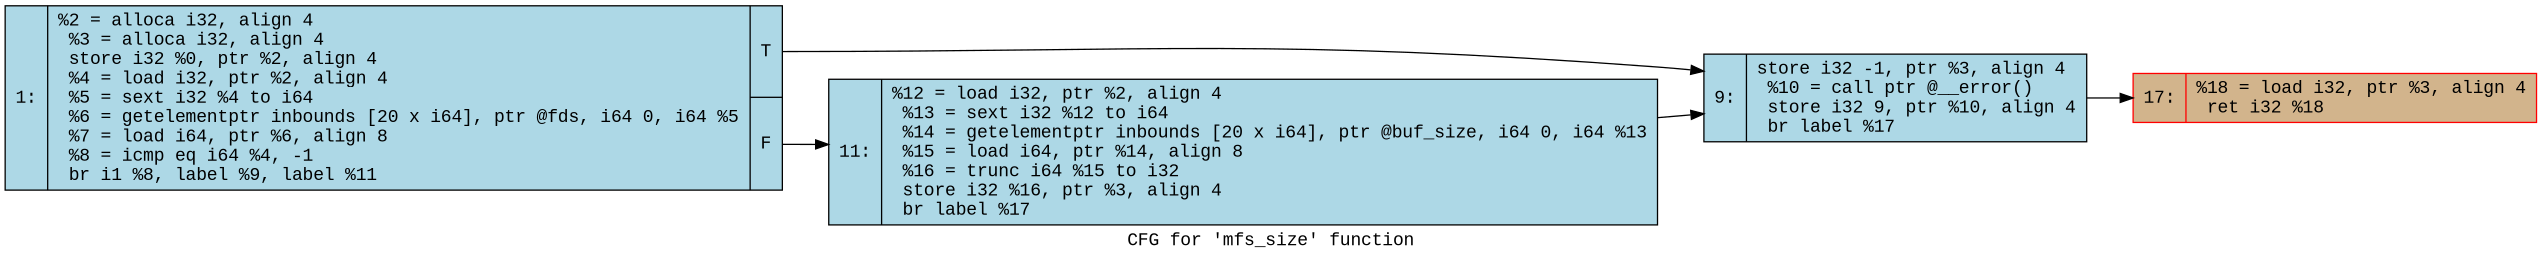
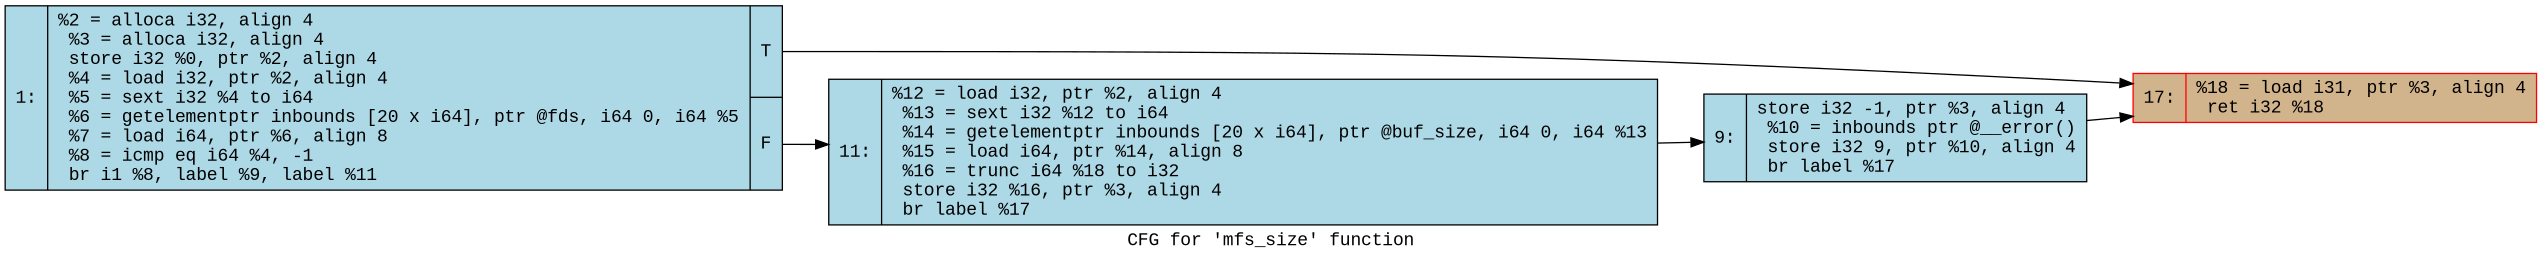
(1237, 49) -> (1451, 56)
(1895, 88) -> (1917, 128)
(2361, 88) -> (2361, 88)
(1036, 171) -> (1036, 171)
